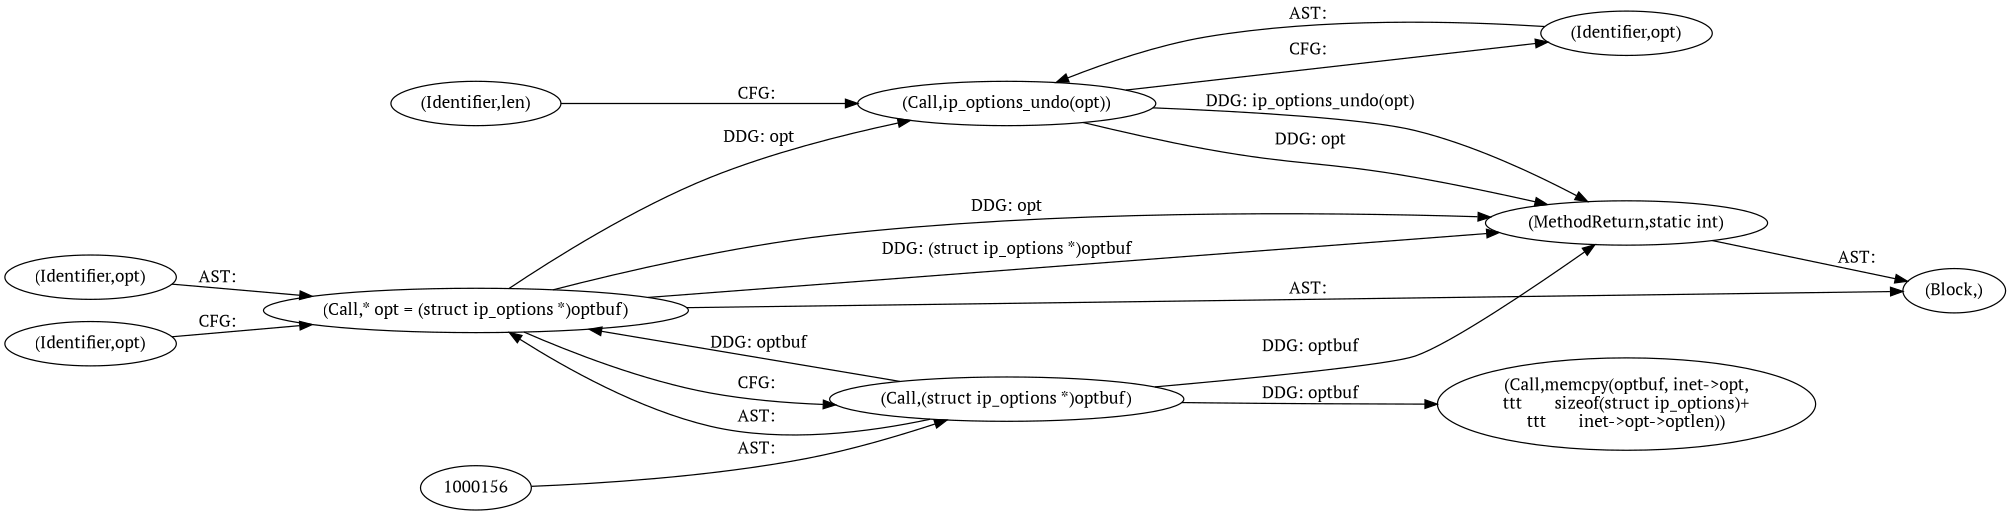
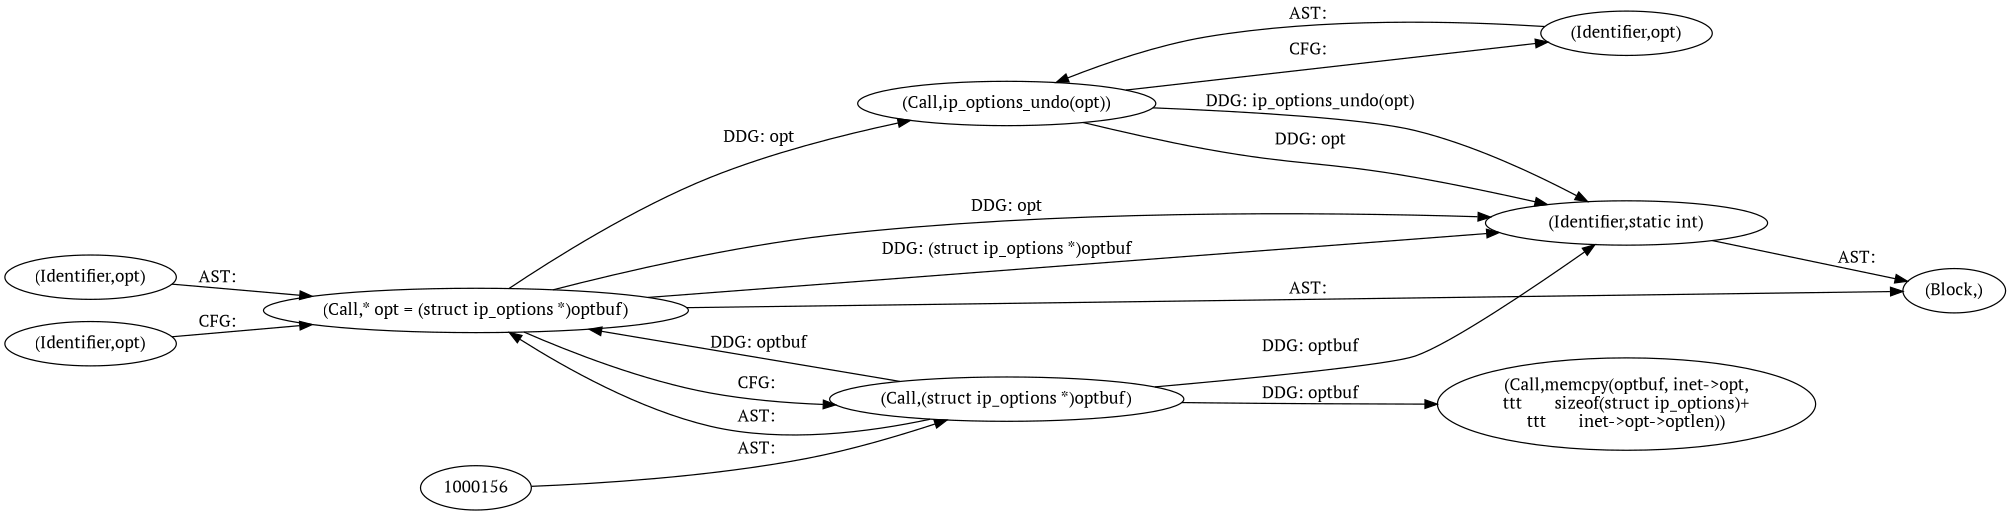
(476, 103) -> none
(1627, 223) -> (1627, 223)
